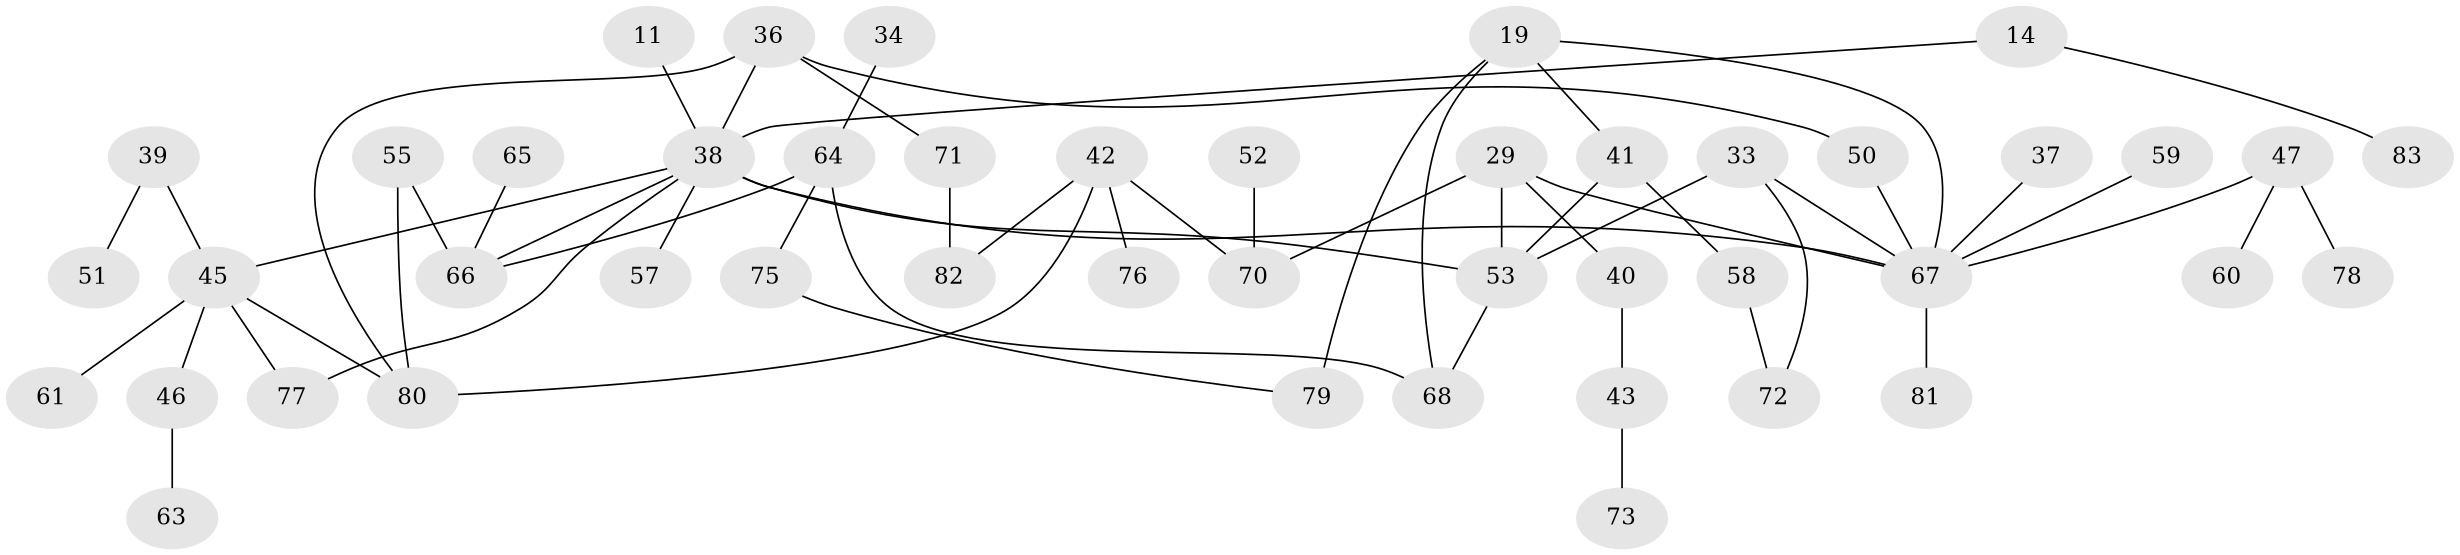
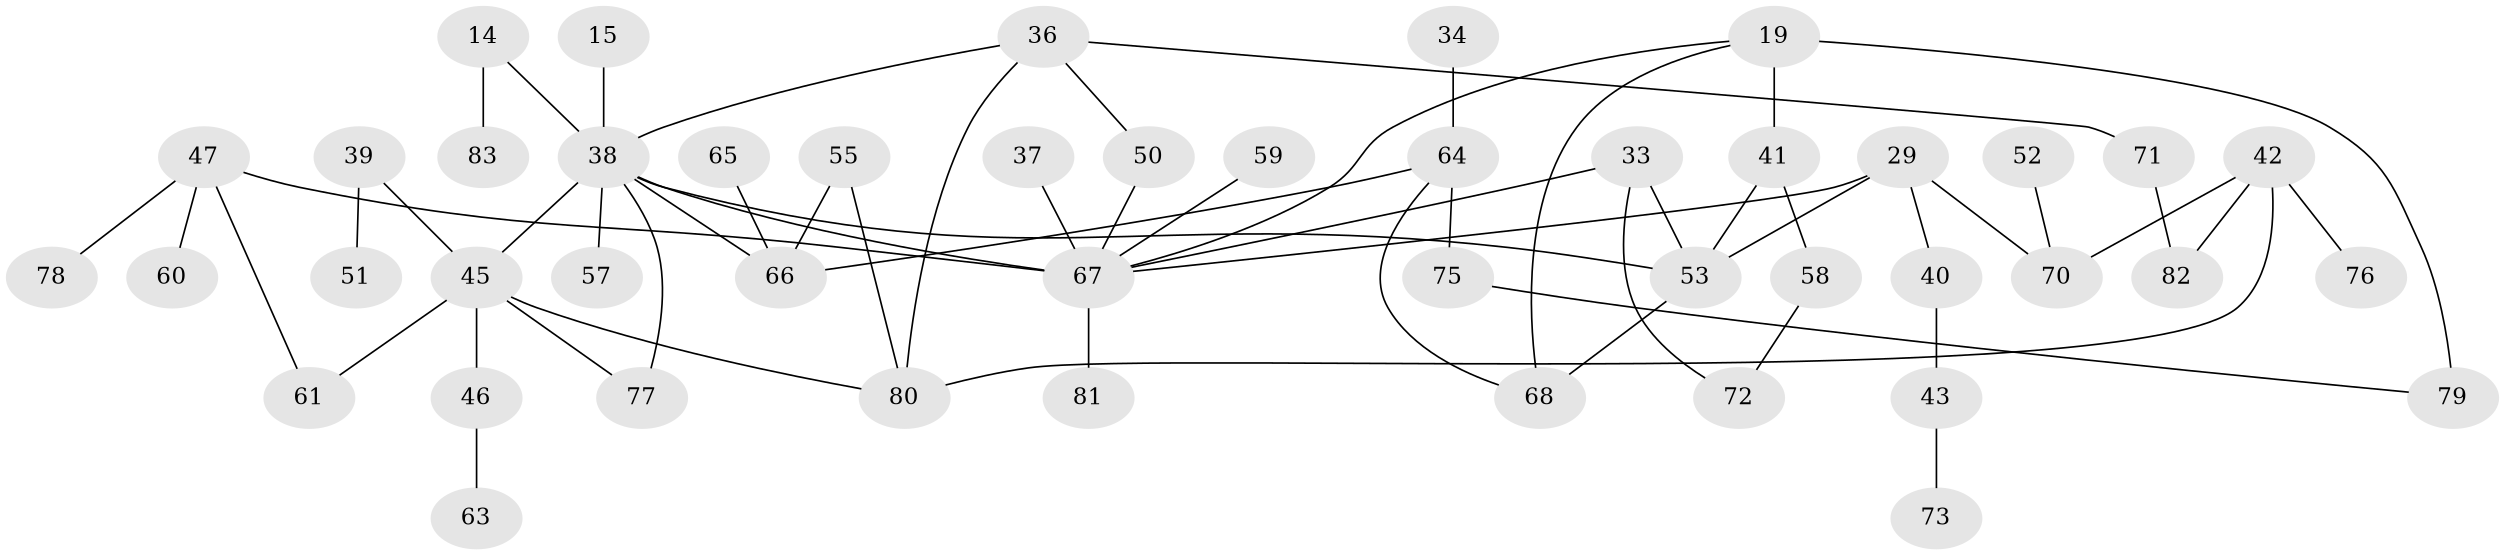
(649, 37) -> (604, 37)
none -> (257, 278)
